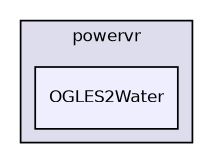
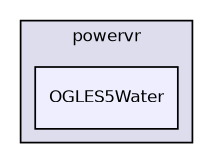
(107, 98) -> (107, 98)
